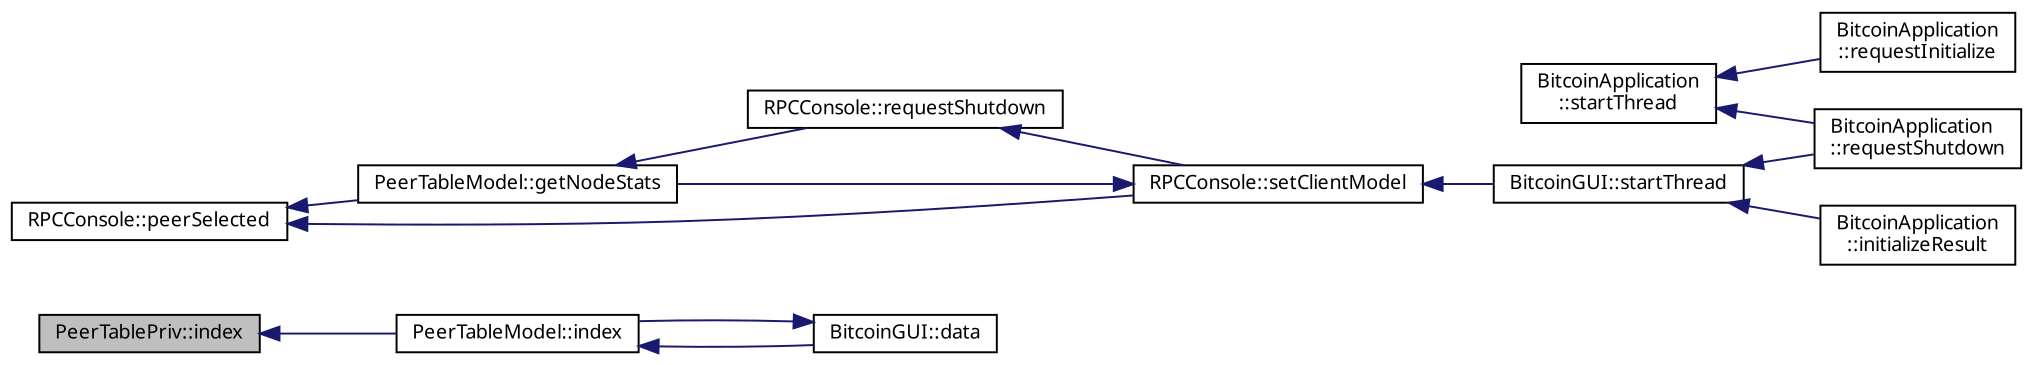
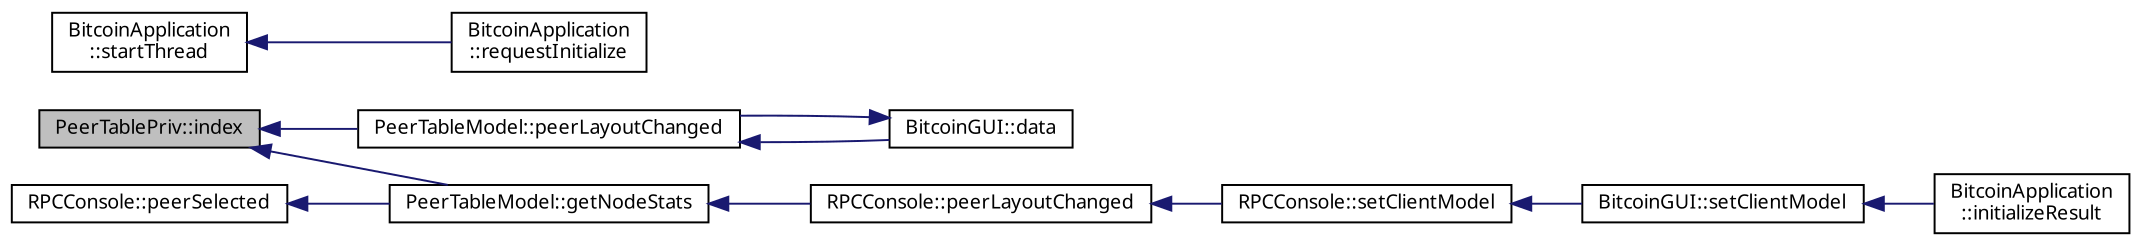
(905, 109) -> (981, 204)
(1918, 139) -> none
(895, 184) -> (359, 168)
(1619, 184) -> (1723, 204)
(721, 220) -> none
(518, 334) -> (549, 129)
